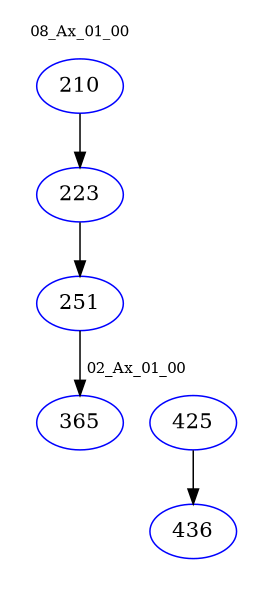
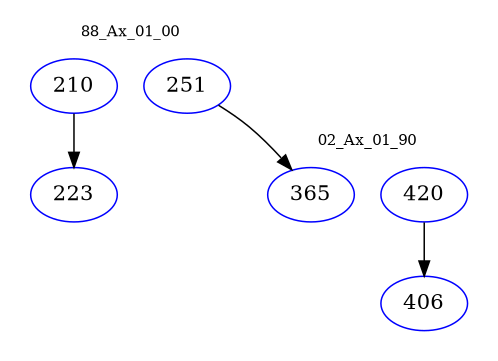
(80, 32) -> (131, 32)
(80, 242) -> none
(137, 369) -> (368, 141)
(193, 423) -> (424, 195)
(193, 531) -> (424, 303)
